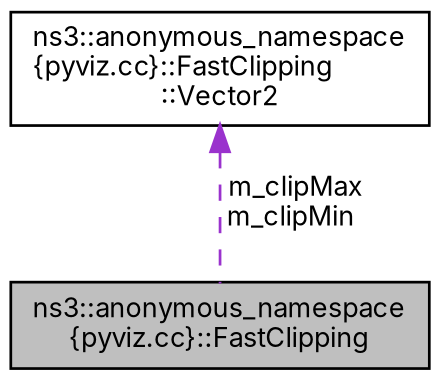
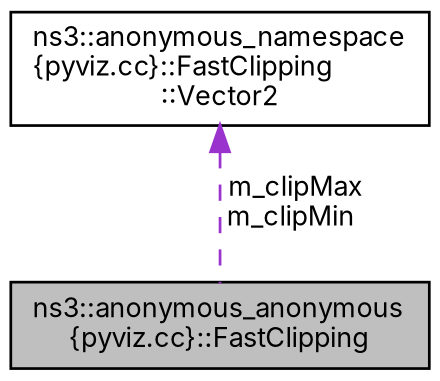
(220, 325) -> (220, 325)
